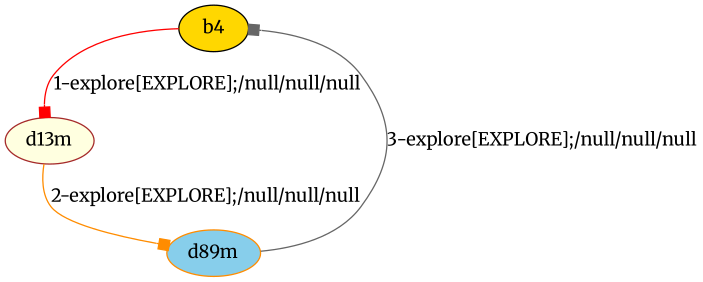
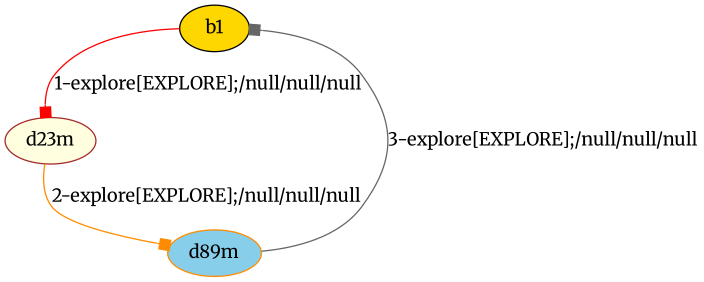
(214, 28) -> (215, 28)
(50, 141) -> (51, 141)
